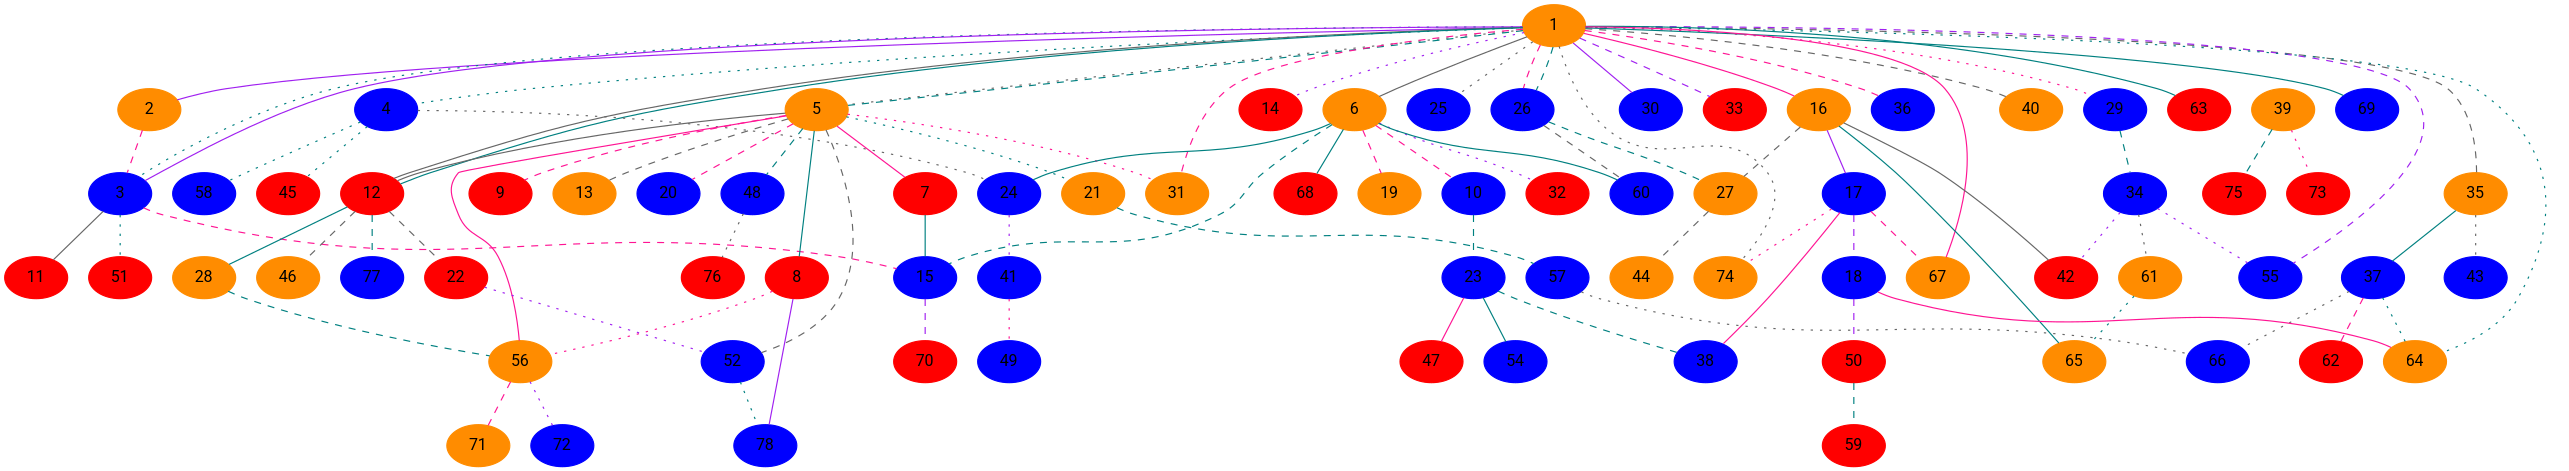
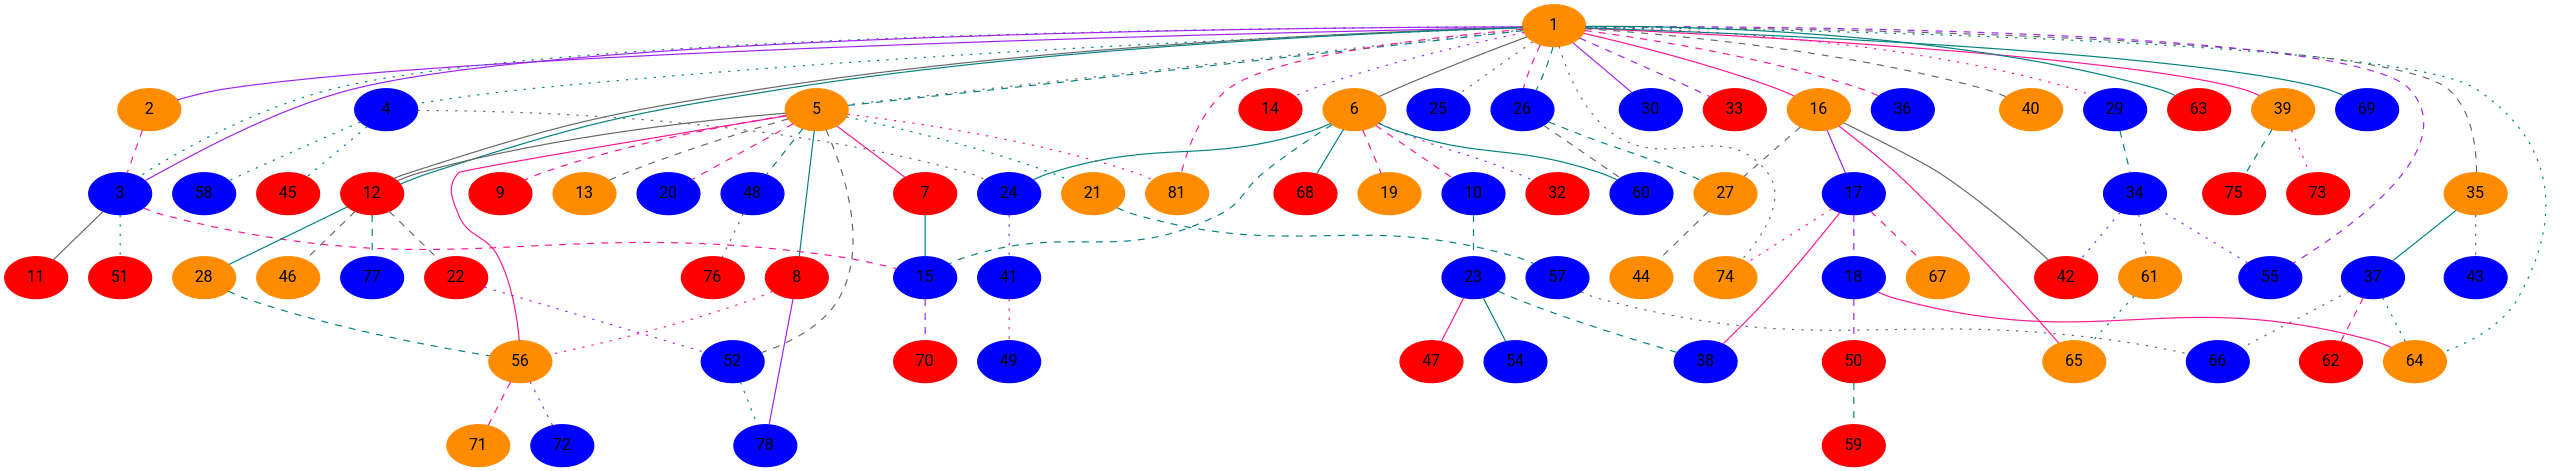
(1944, 88) -> (2093, 65)
(1177, 194) -> (1177, 194)
(1948, 224) -> (1954, 230)
